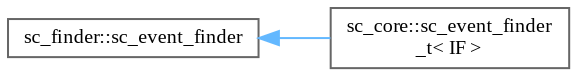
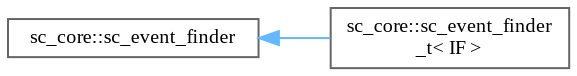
(133, 38) -> (133, 38)
